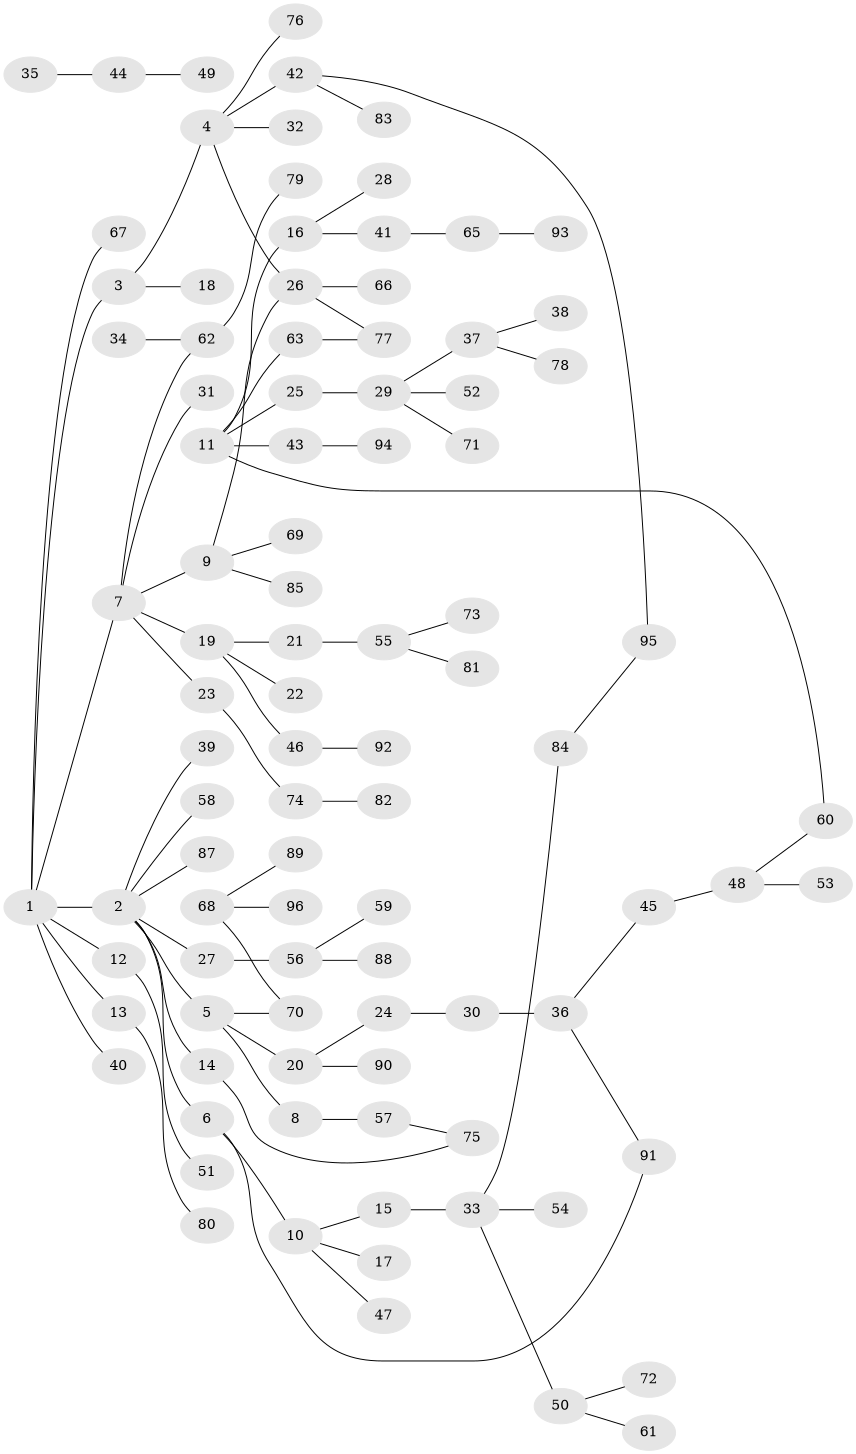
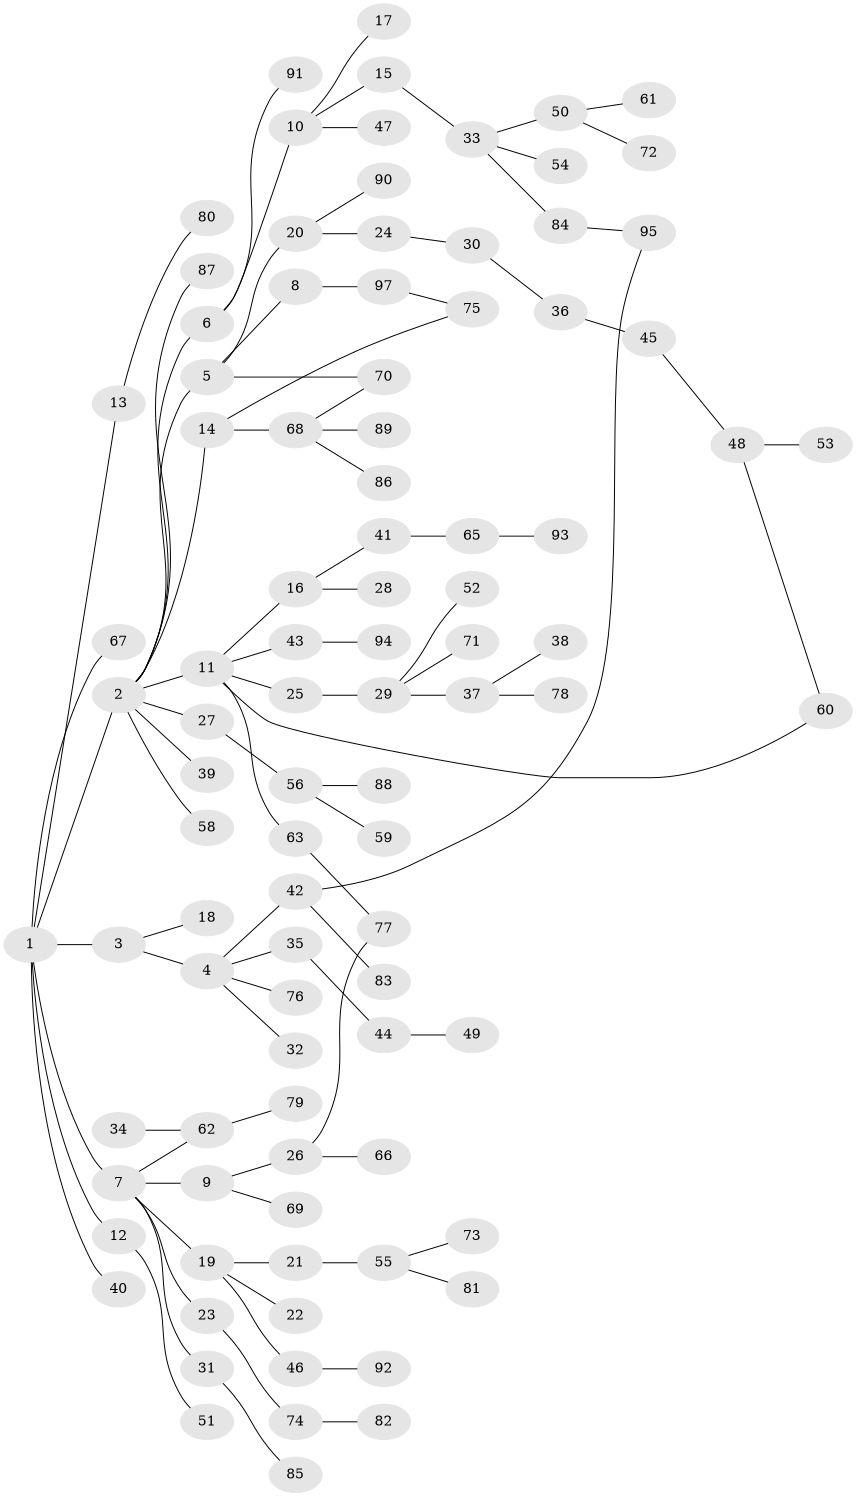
(242, 212) -> (252, 958)
none -> (252, 430)
(252, 576) -> (251, 1422)
none -> (163, 682)
(296, 907) -> (384, 483)
(605, 1085) -> none
(384, 1119) -> (384, 287)
